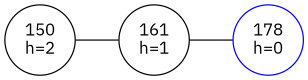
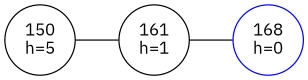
(40, 40) -> (40, 40)
(268, 40) -> (268, 40)
